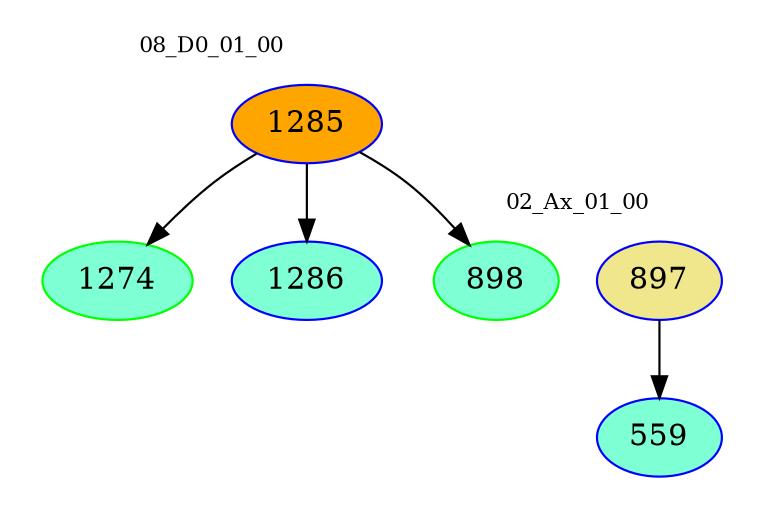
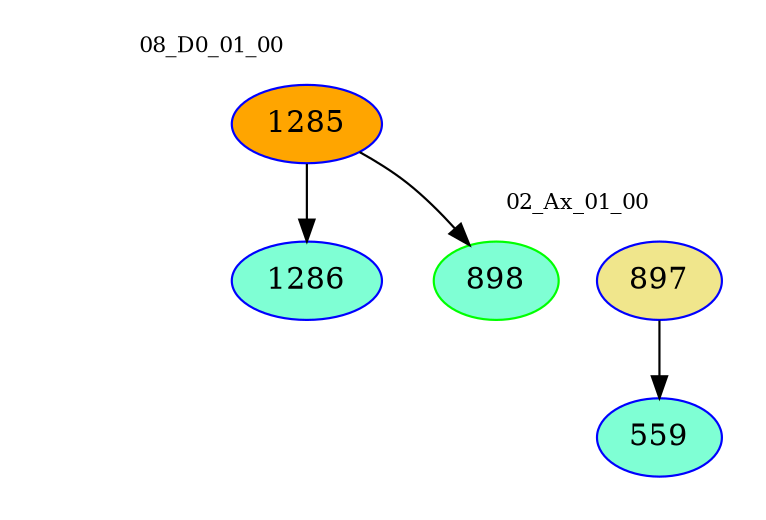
(118, 281) -> none
